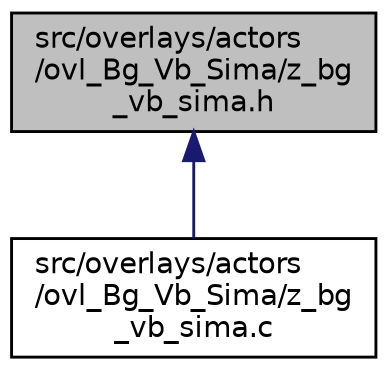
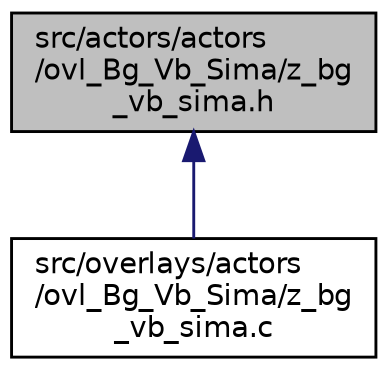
(194, 72) -> (194, 72)
